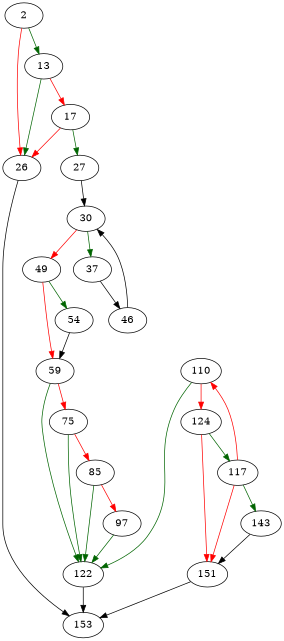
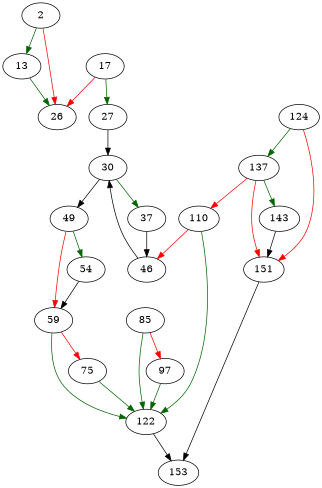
(55, 89) -> none
(66, 241) -> (91, 191)
(201, 393) -> (175, 242)
(3, 407) -> none
(80, 444) -> none
(238, 473) -> (259, 168)
